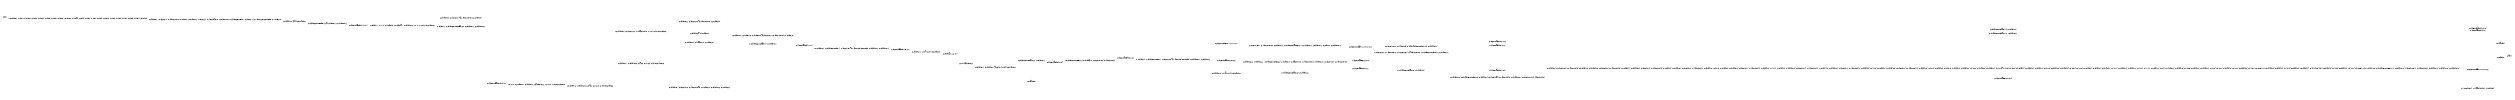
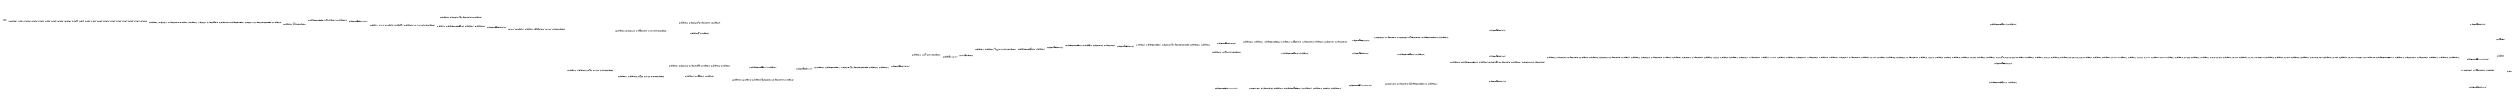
(1031, 82) -> none
